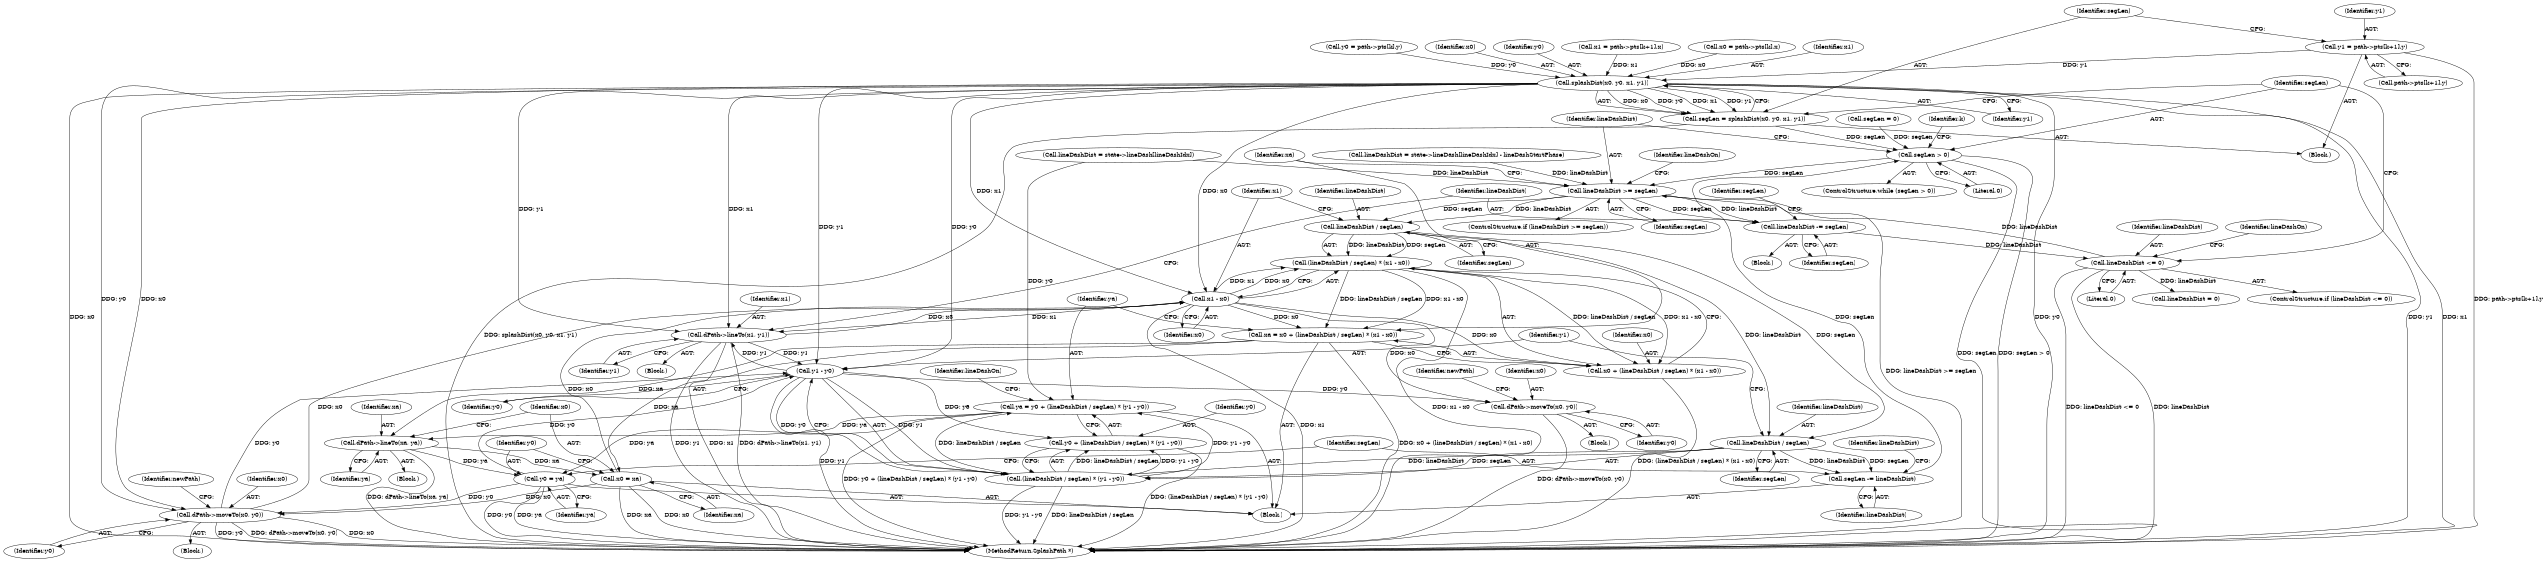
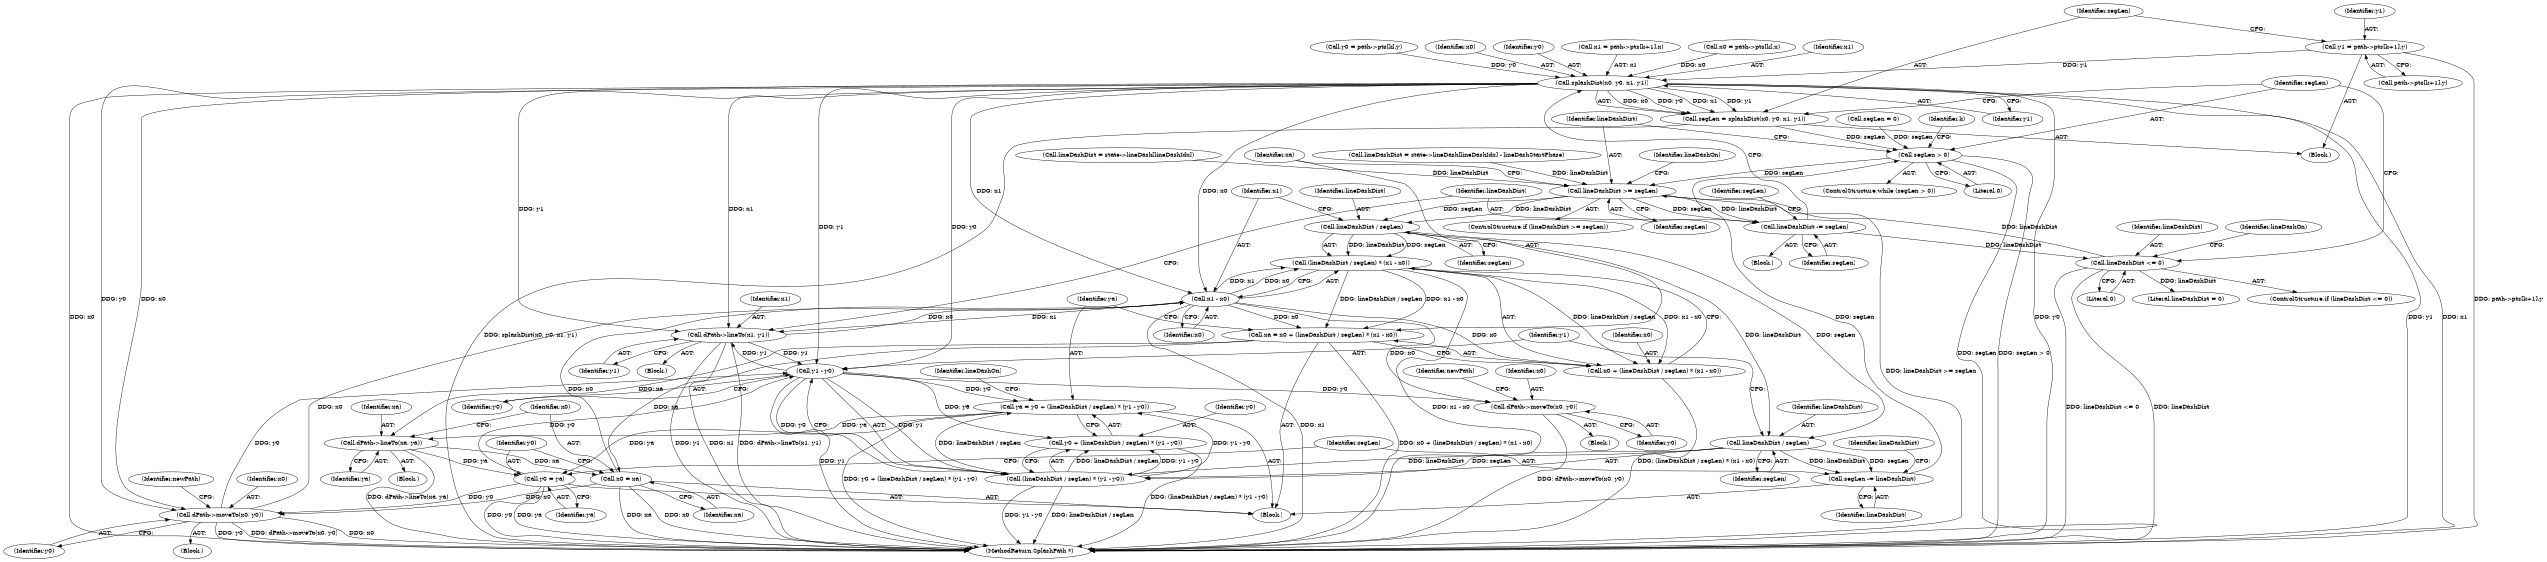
(1626, 65) -> (1626, 65)
(1733, 92) -> (1670, 139)
(1028, 266) -> (929, 383)
(2186, 299) -> (2186, 299)
